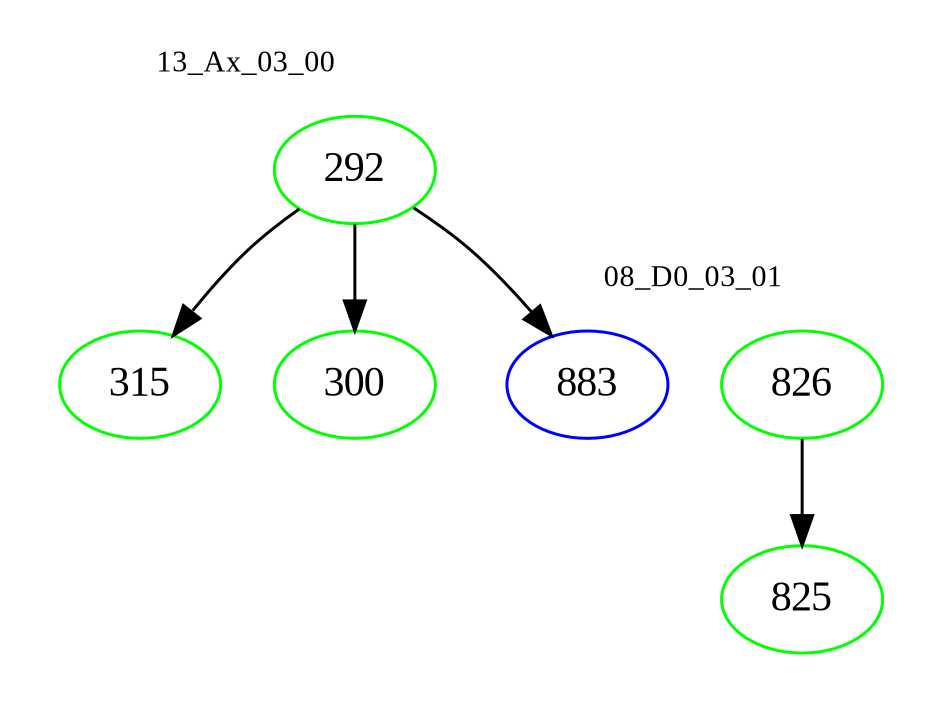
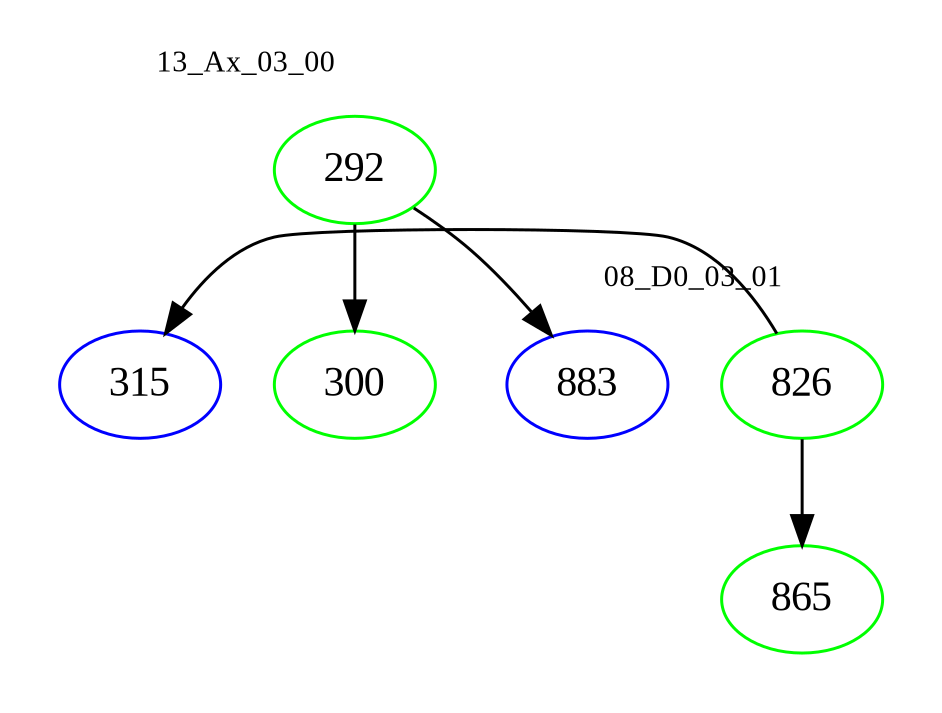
(242, 256) -> (486, 230)
(140, 385) -> (140, 385)
(802, 599) -> (802, 599)
